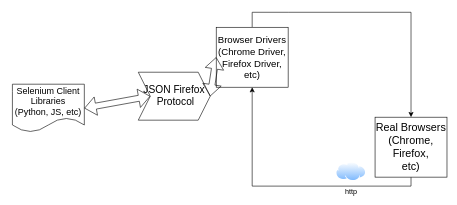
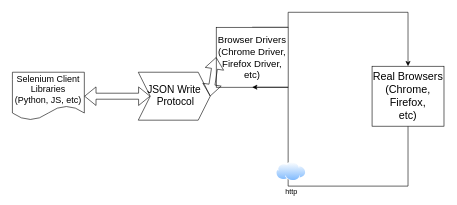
(174, 96) -> (174, 96)
(48, 108) -> (48, 96)
(411, 147) -> (408, 96)
(351, 172) -> (291, 172)
